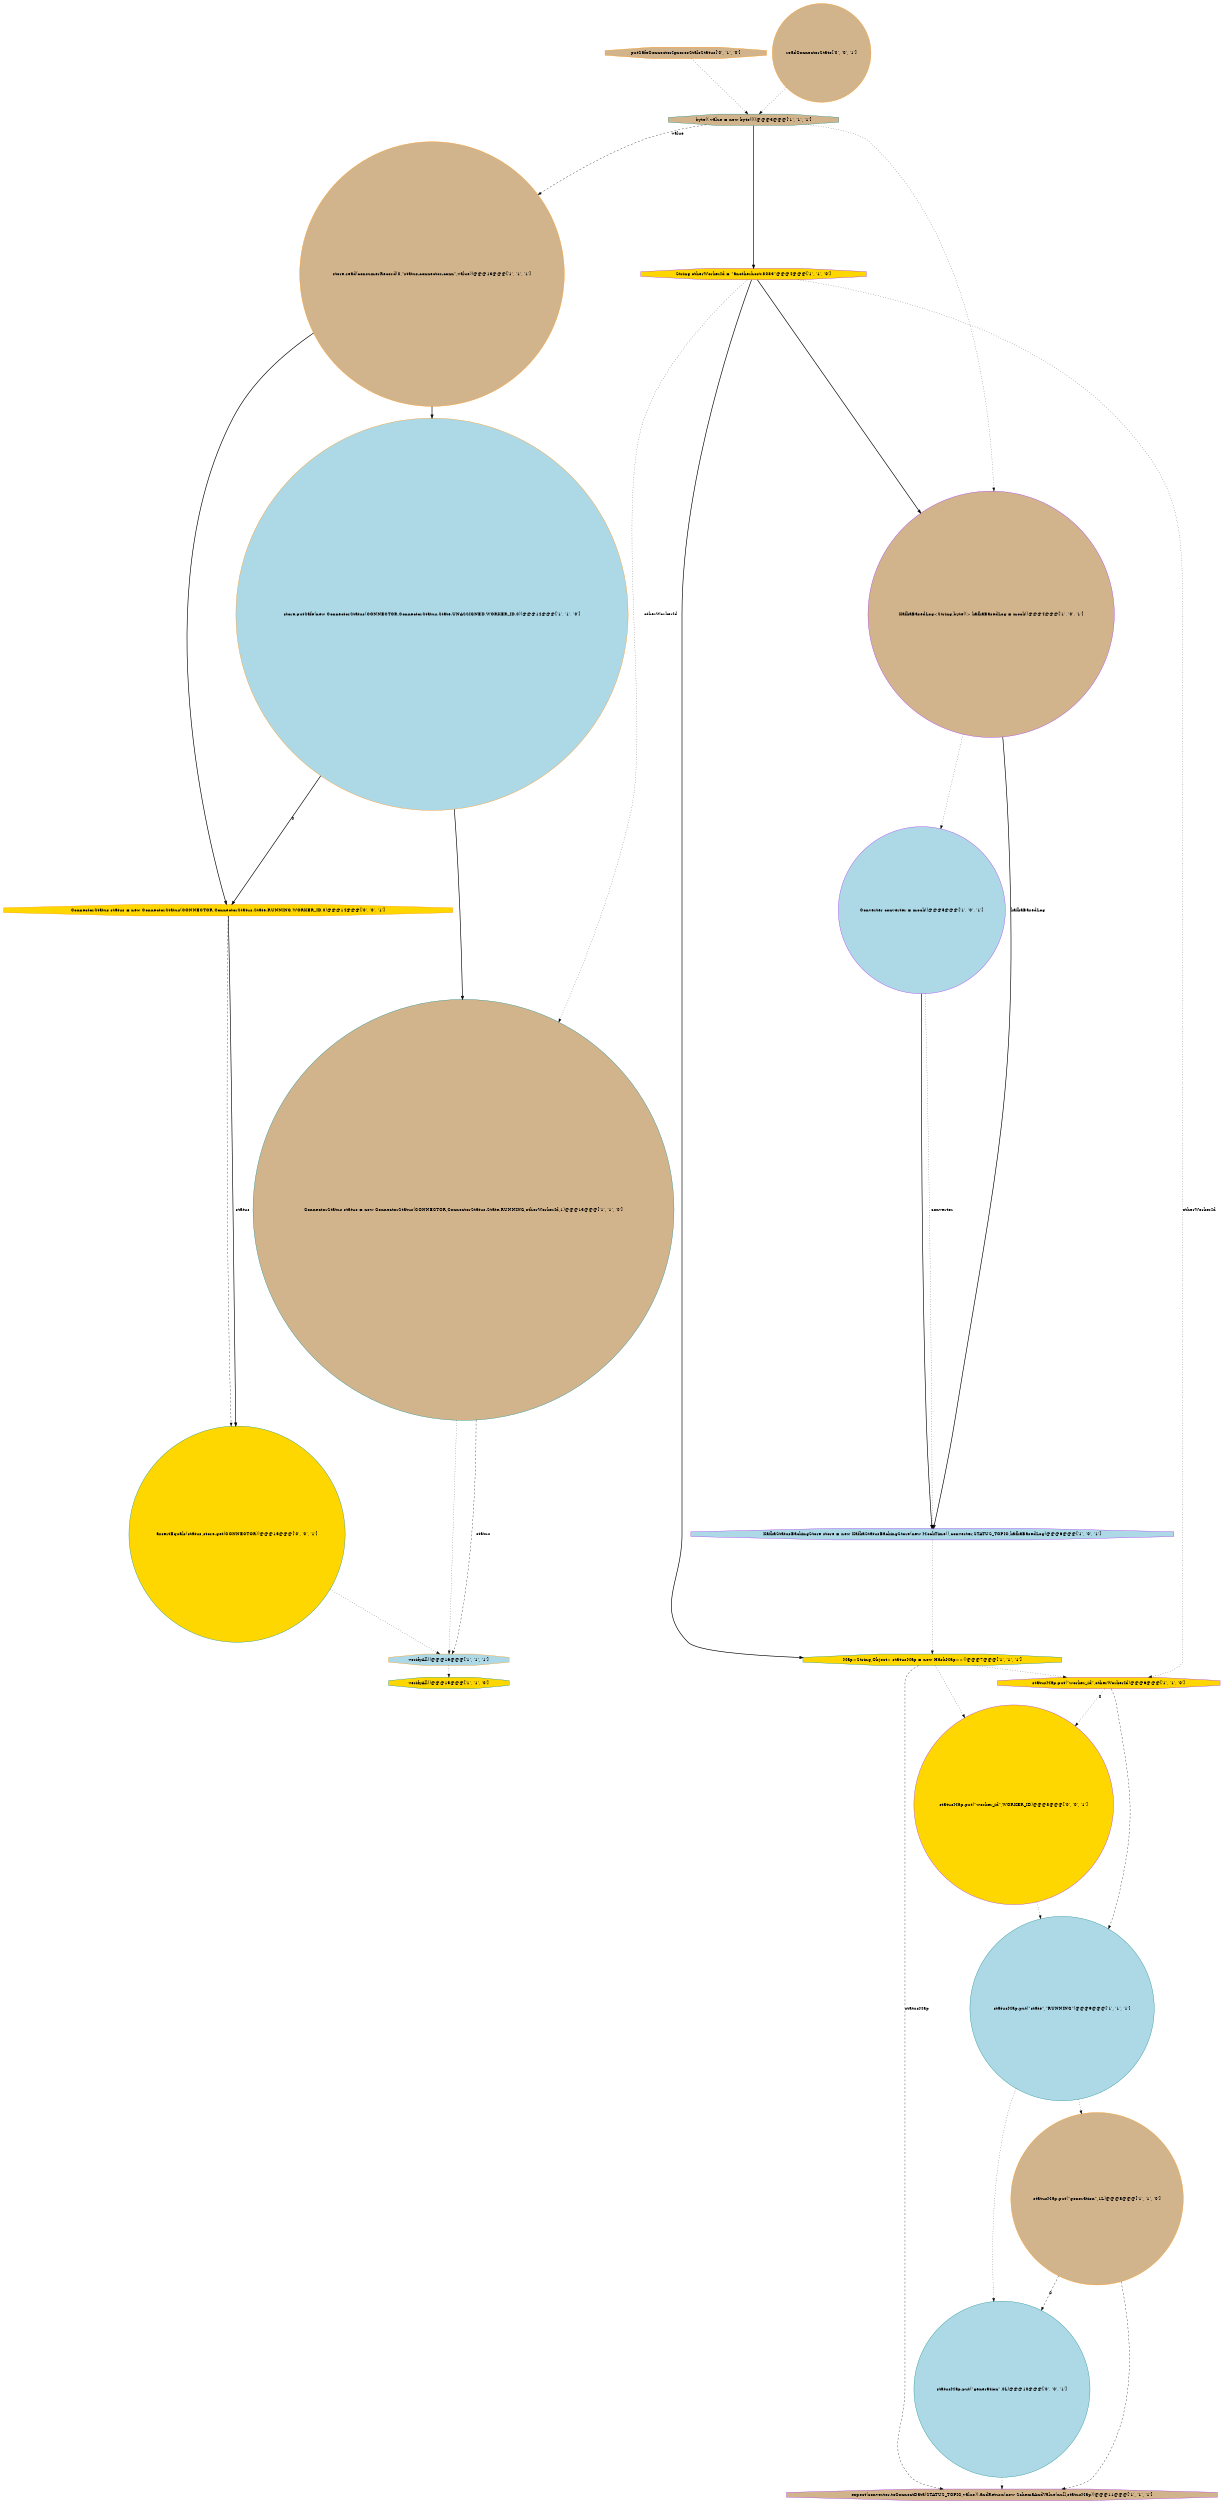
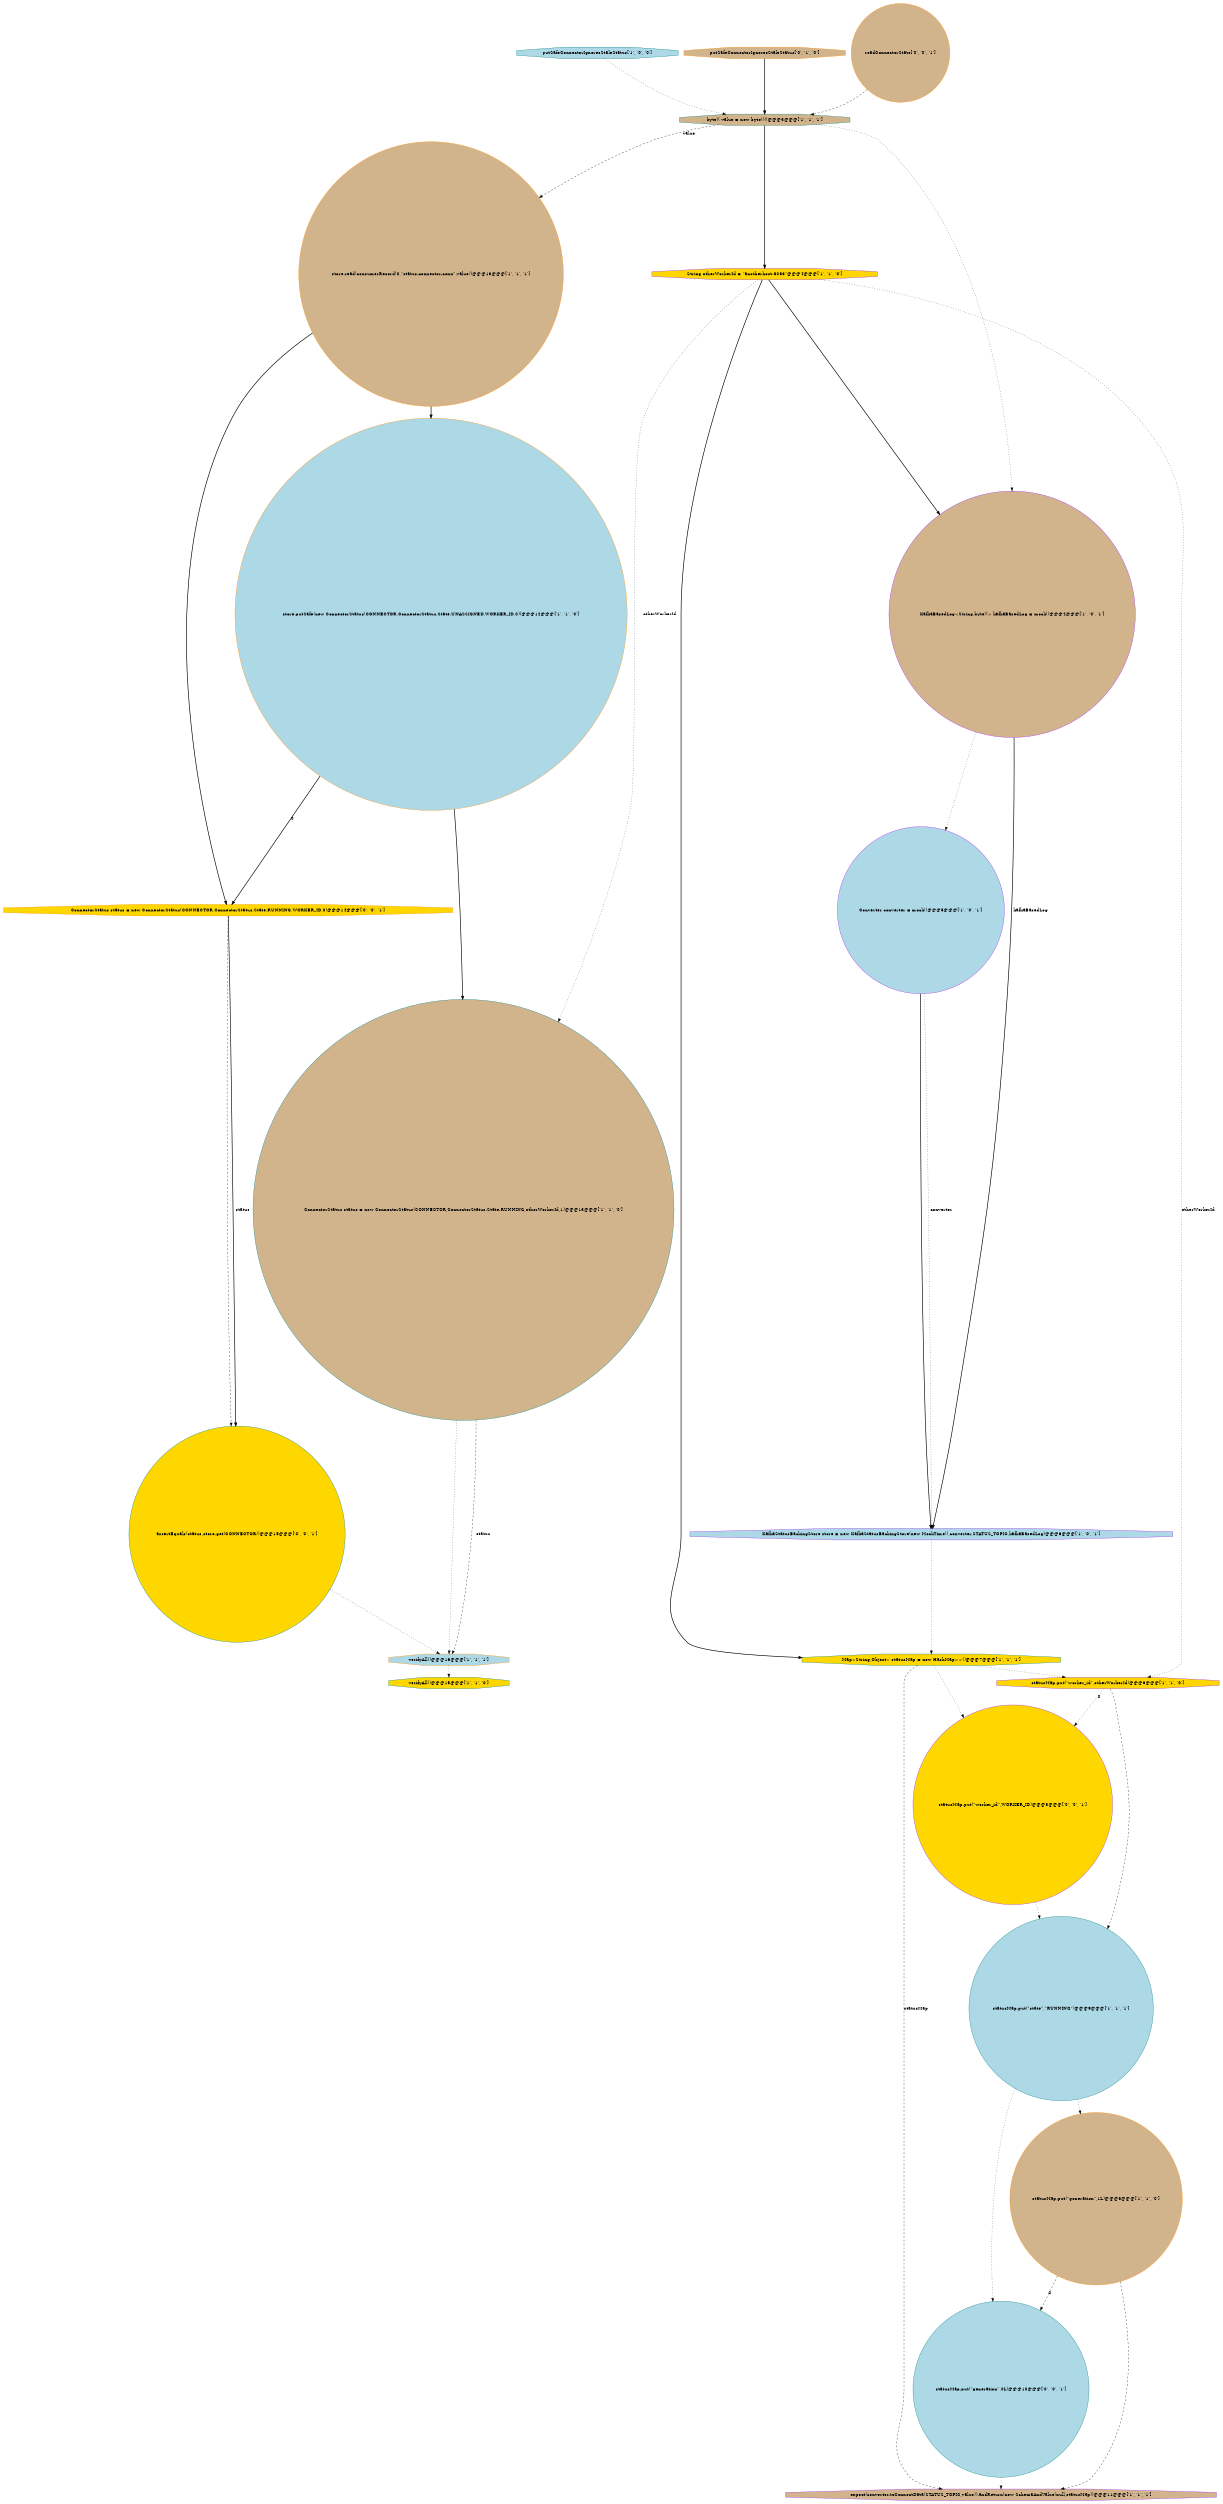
none -> (597, 53)
(718, 85) -> (765, 85)
(774, 100) -> (842, 105)
